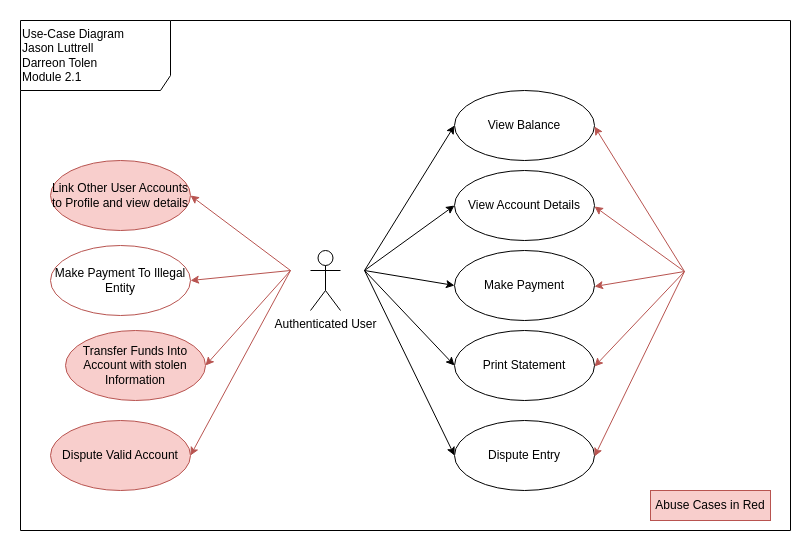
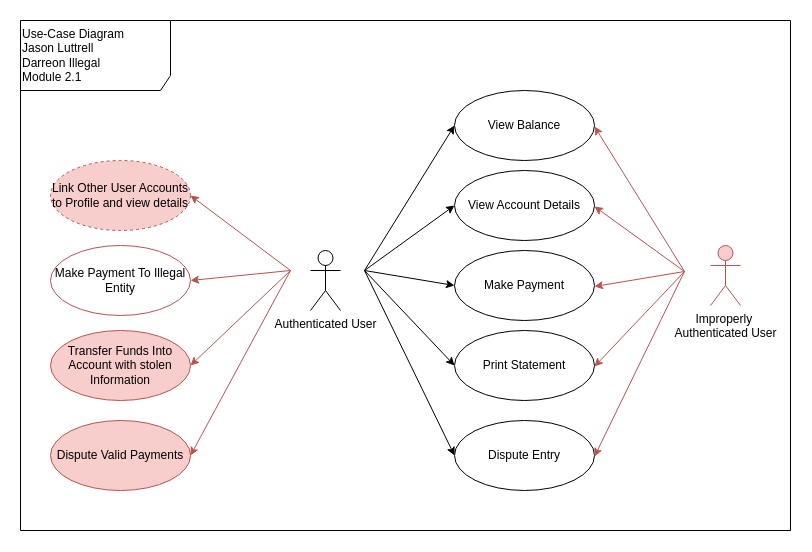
(73, 56) -> (73, 56)
(121, 196) -> (121, 196)
none -> (726, 276)
(136, 366) -> (121, 366)
(121, 456) -> (121, 456)
(711, 506) -> none
